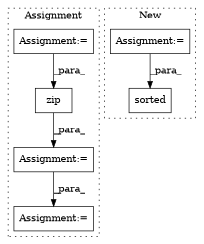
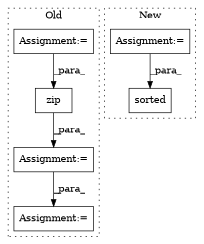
(54, 16) -> (54, 16)
